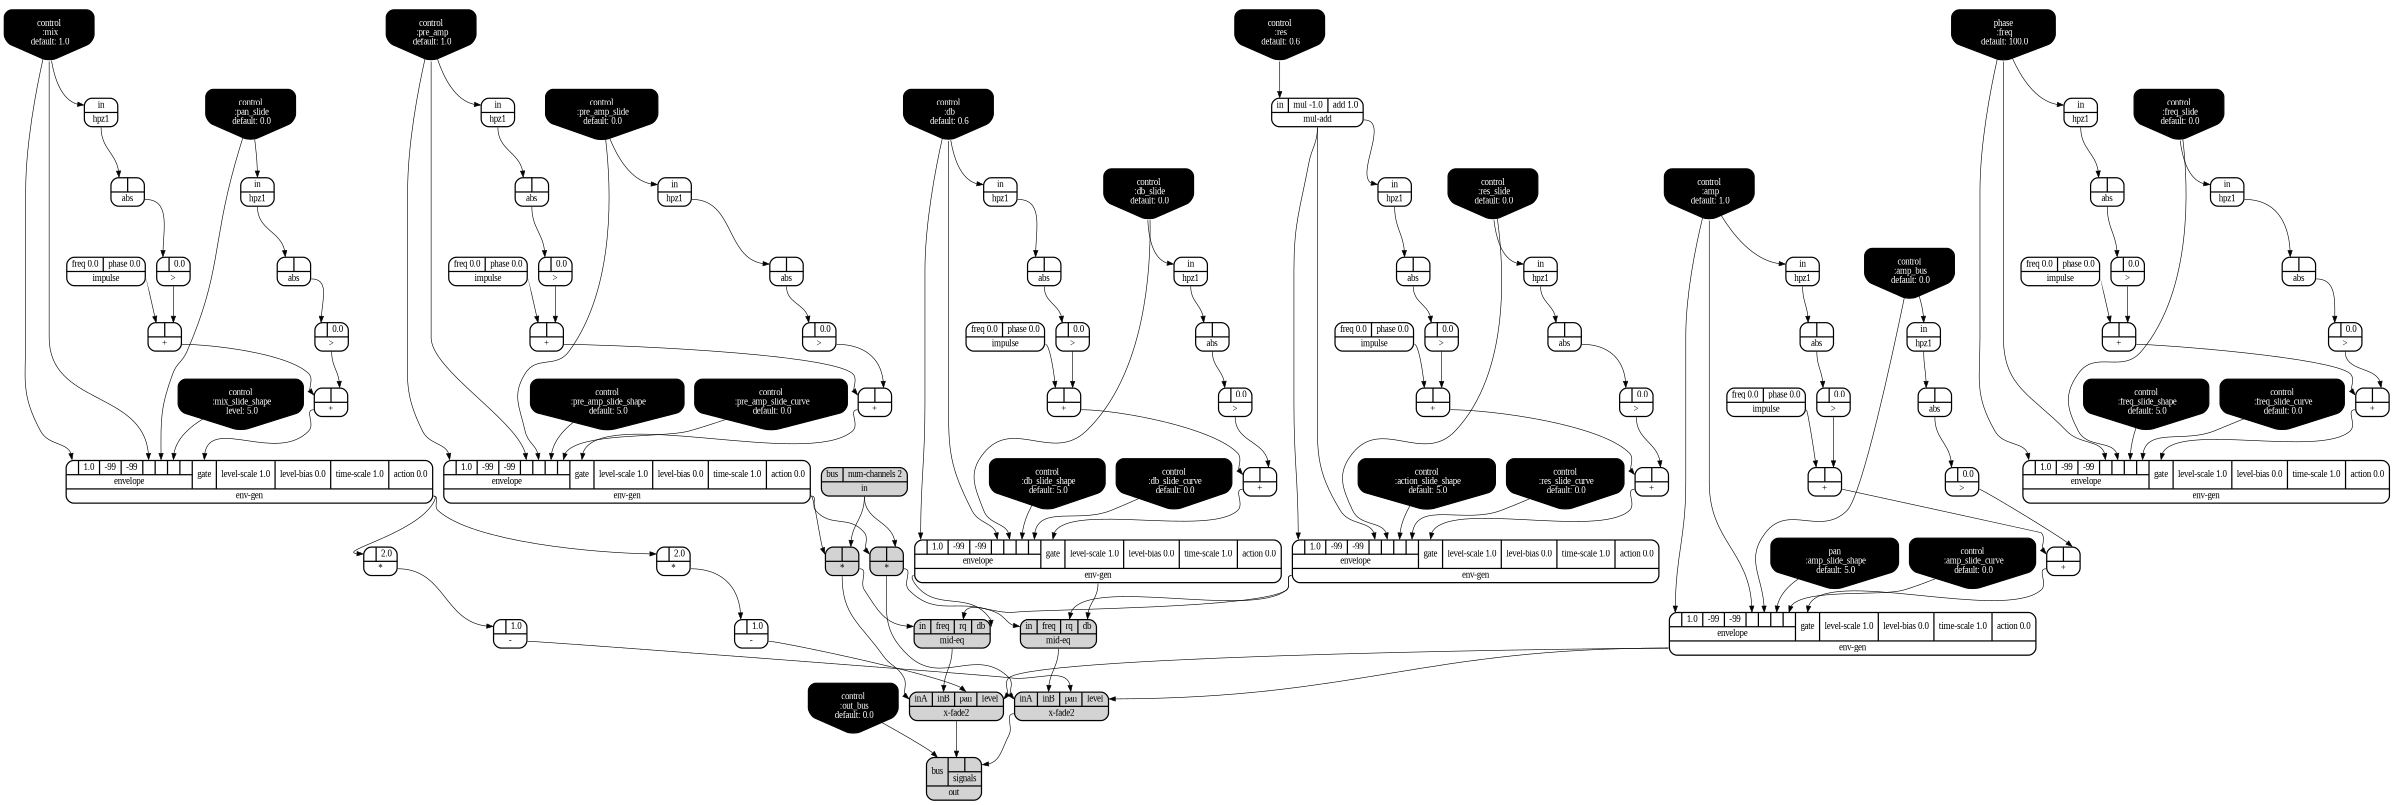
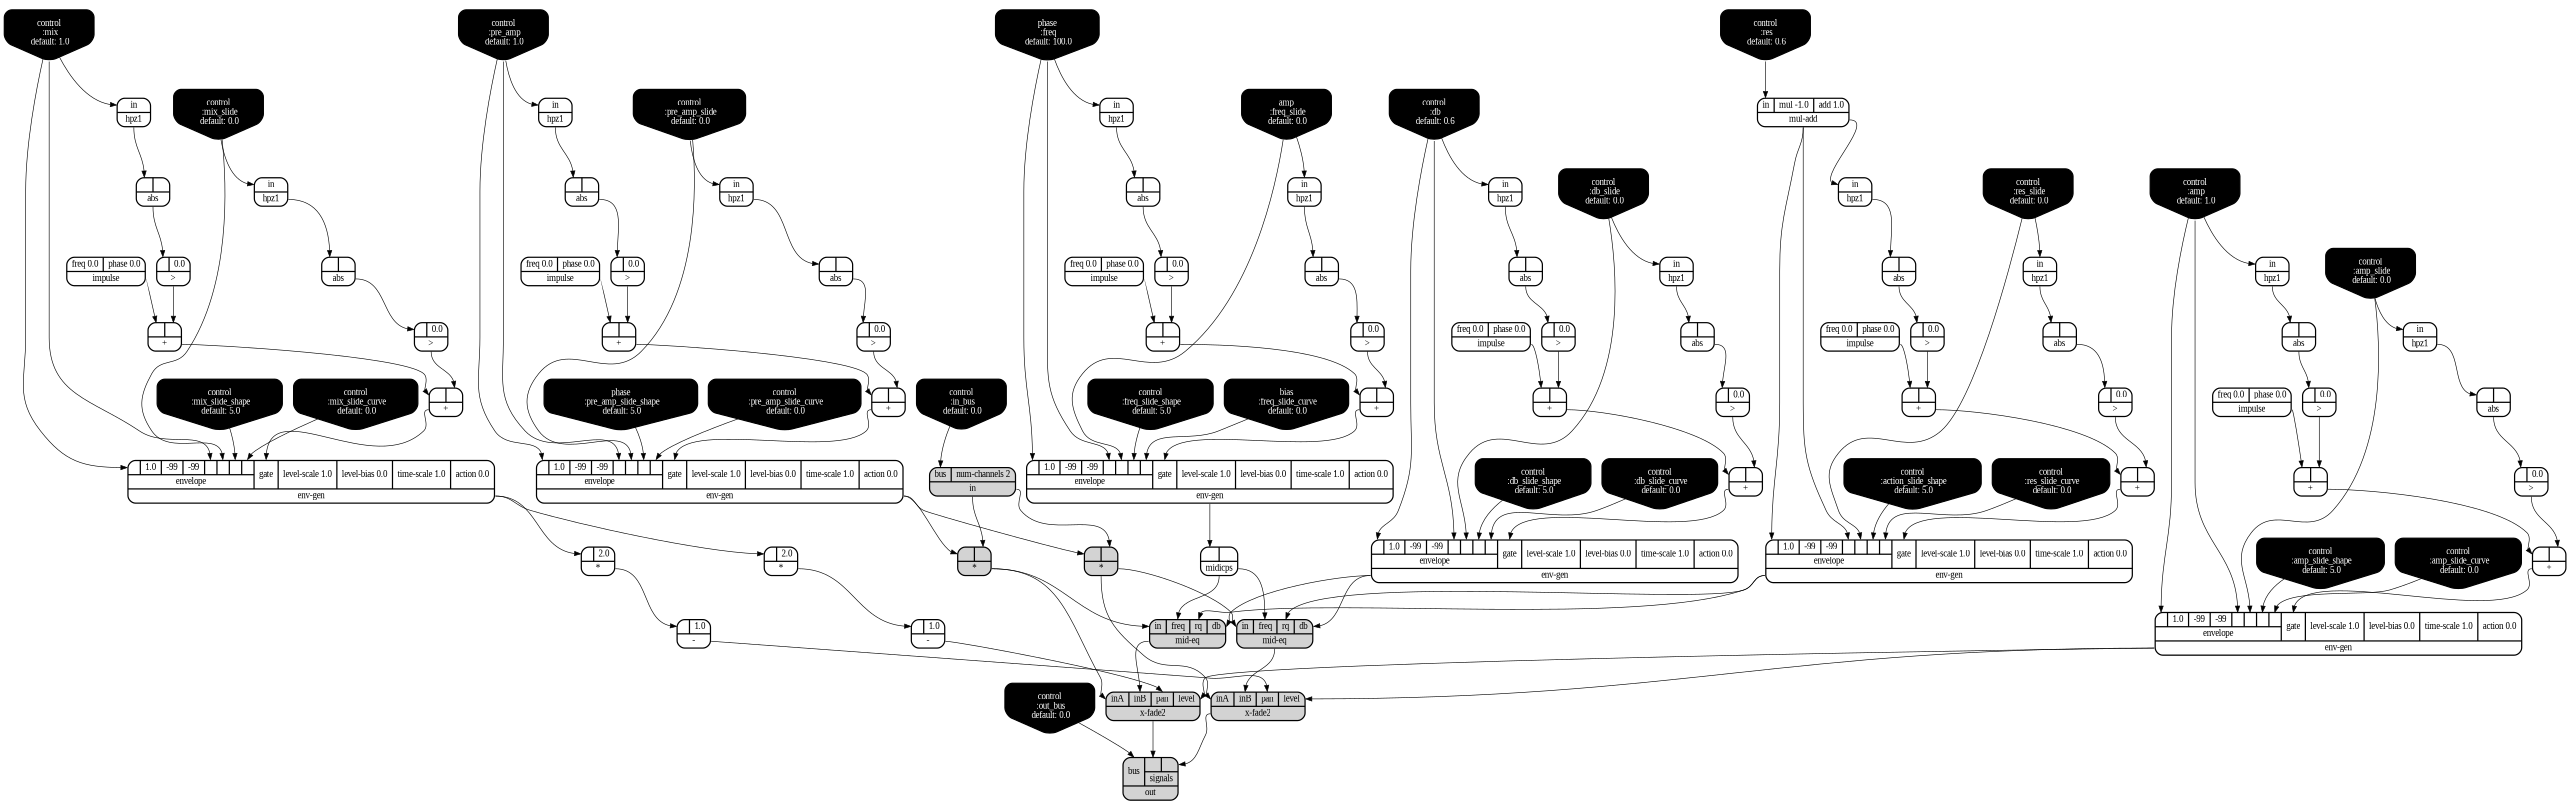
(251, 112) -> (219, 112)
(2179, 112) -> (1286, 112)
(1909, 272) -> (2371, 272)
(241, 402) -> (220, 402)
none -> (356, 402)
(607, 402) -> (621, 402)
none -> (961, 402)
(2282, 402) -> (1286, 402)
none -> (1219, 561)
(1835, 561) -> (2320, 561)
